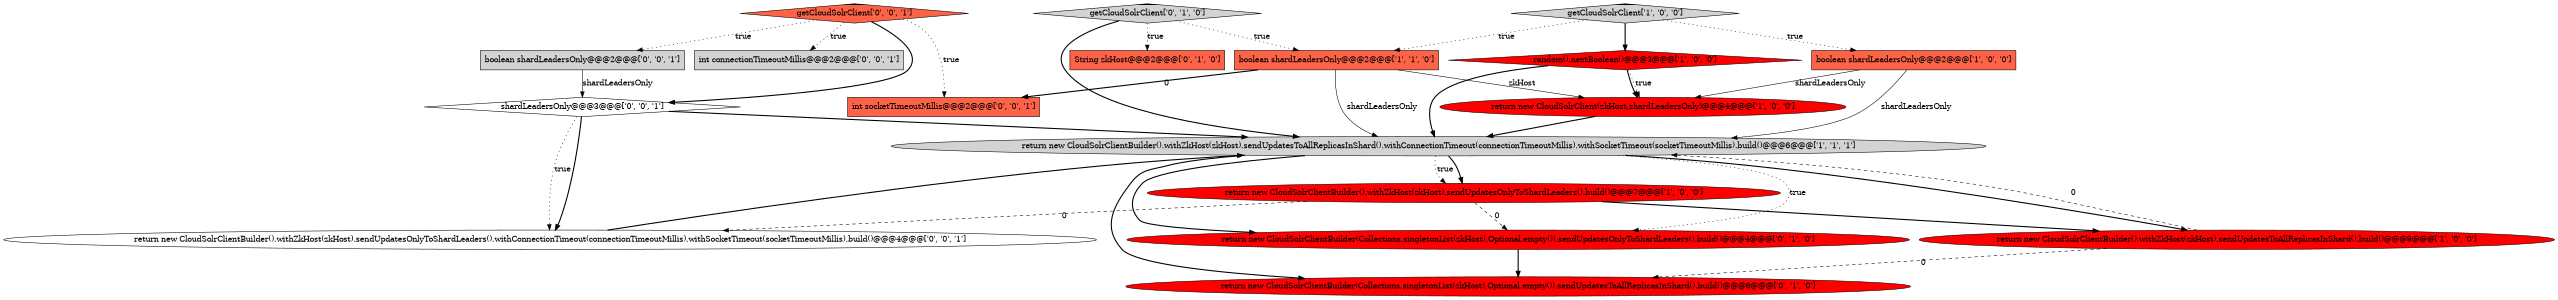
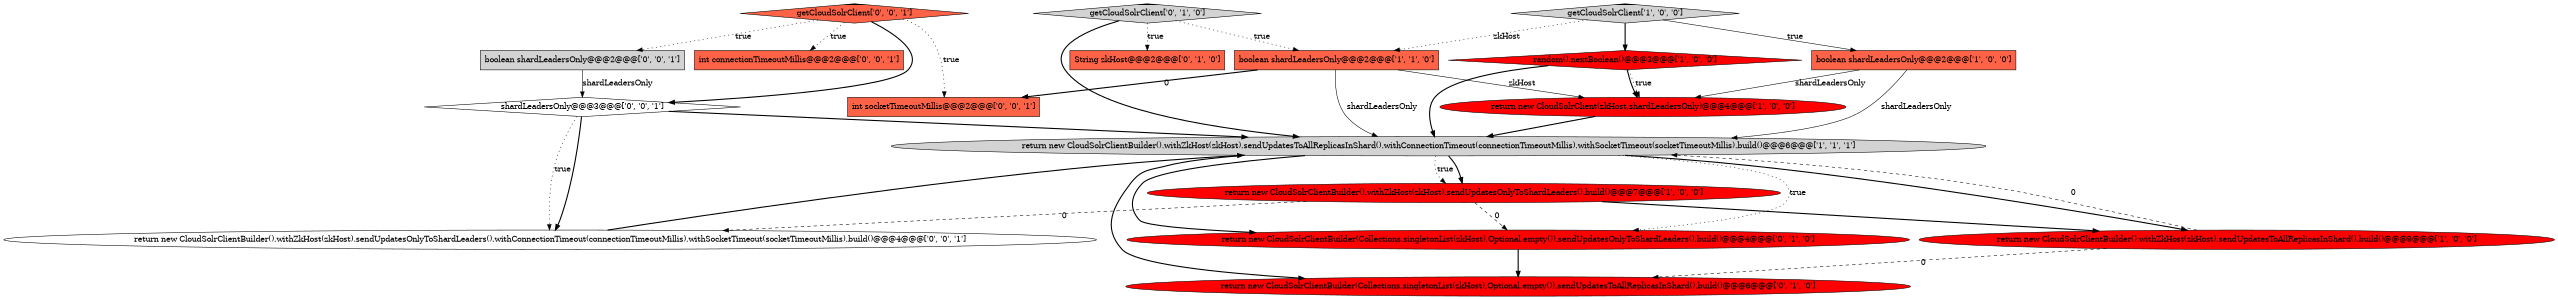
(1757, 35) -> (1757, 35)
(1507, 37) -> (1507, 37)
(799, 60) -> (799, 60)
